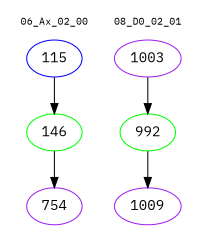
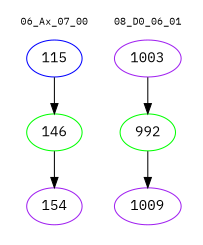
(55, 22) -> (55, 22)
(148, 22) -> (148, 22)
(54, 206) -> (54, 206)
